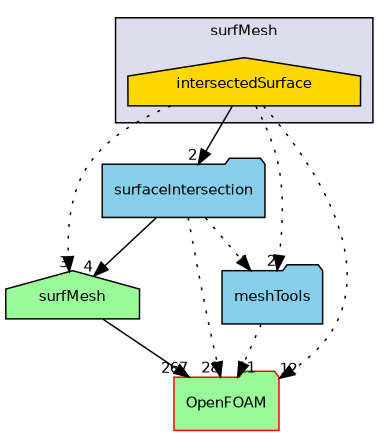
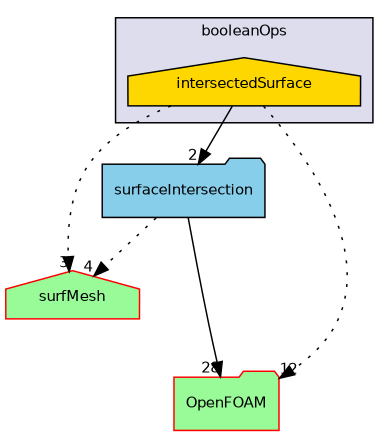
(244, 32) -> (244, 32)
(131, 242) -> (131, 242)
(202, 290) -> (202, 290)
(73, 297) -> (73, 297)
(272, 297) -> none
(140, 344) -> none
